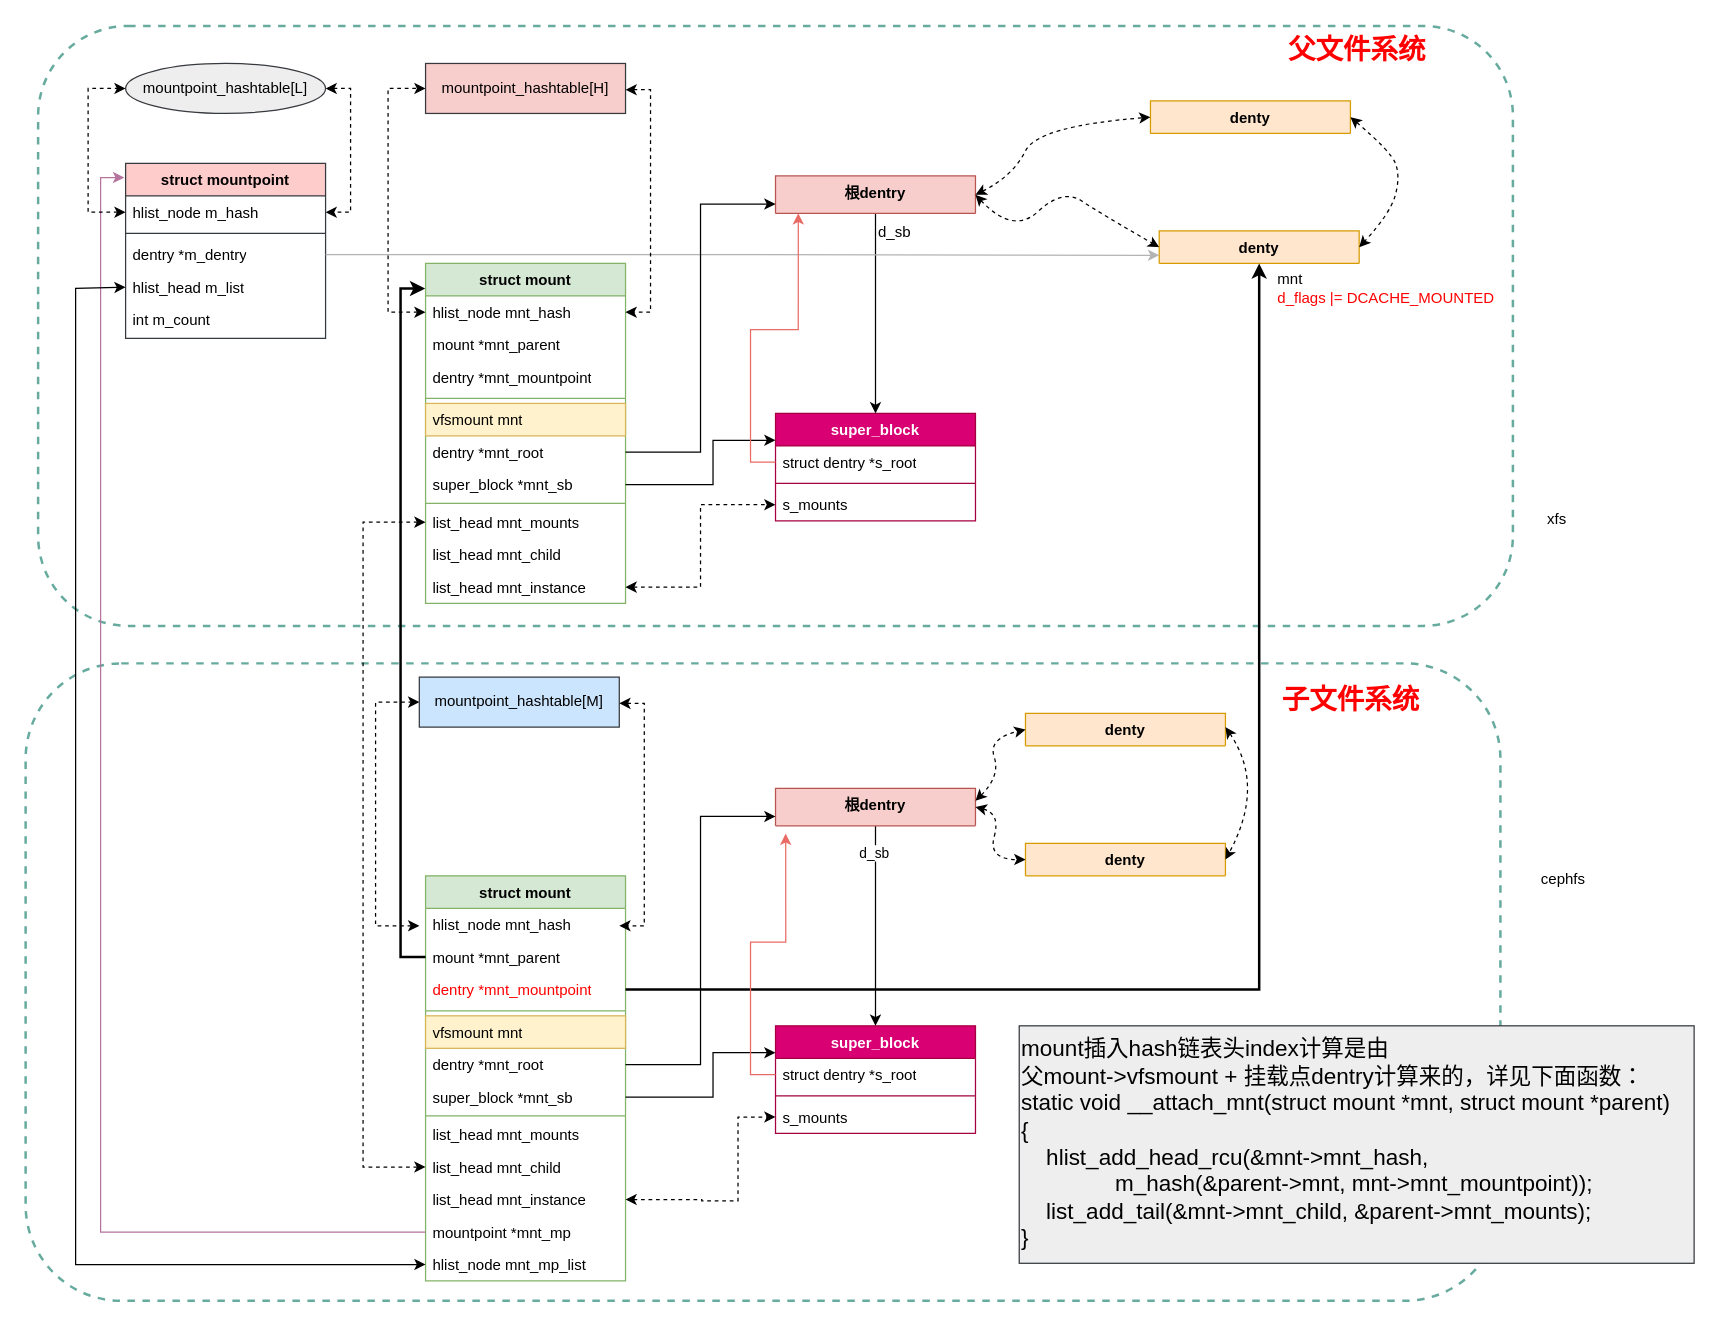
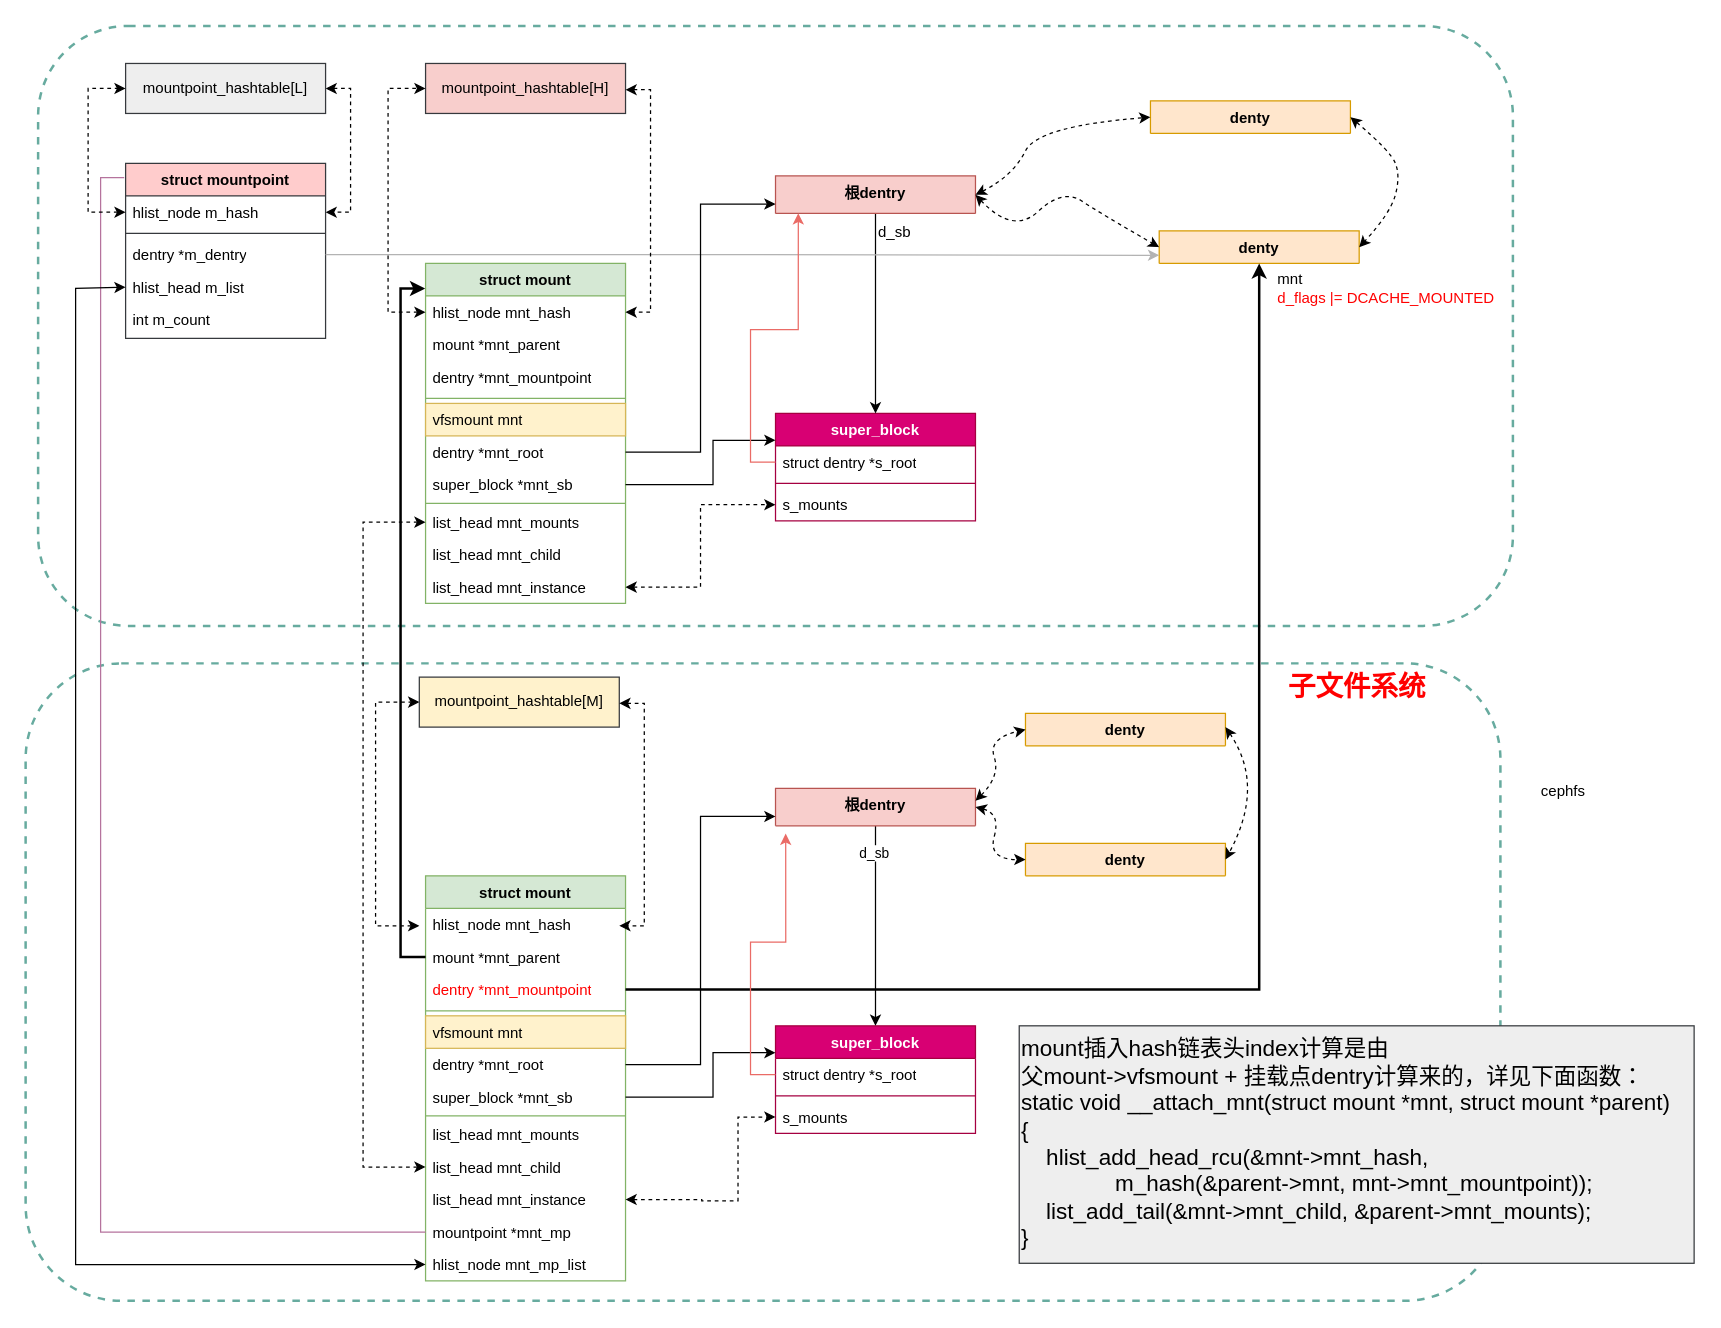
(1357, 51) -> none
(226, 88) -> (226, 88)
(114, 177) -> (117, 177)
(1557, 519) -> none
(1351, 701) -> (1357, 688)
(519, 702) -> (519, 702)
(1563, 879) -> (1563, 792)
